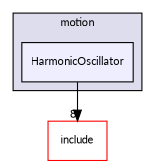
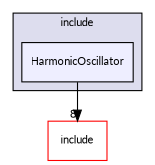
(78, 23) -> (78, 23)
